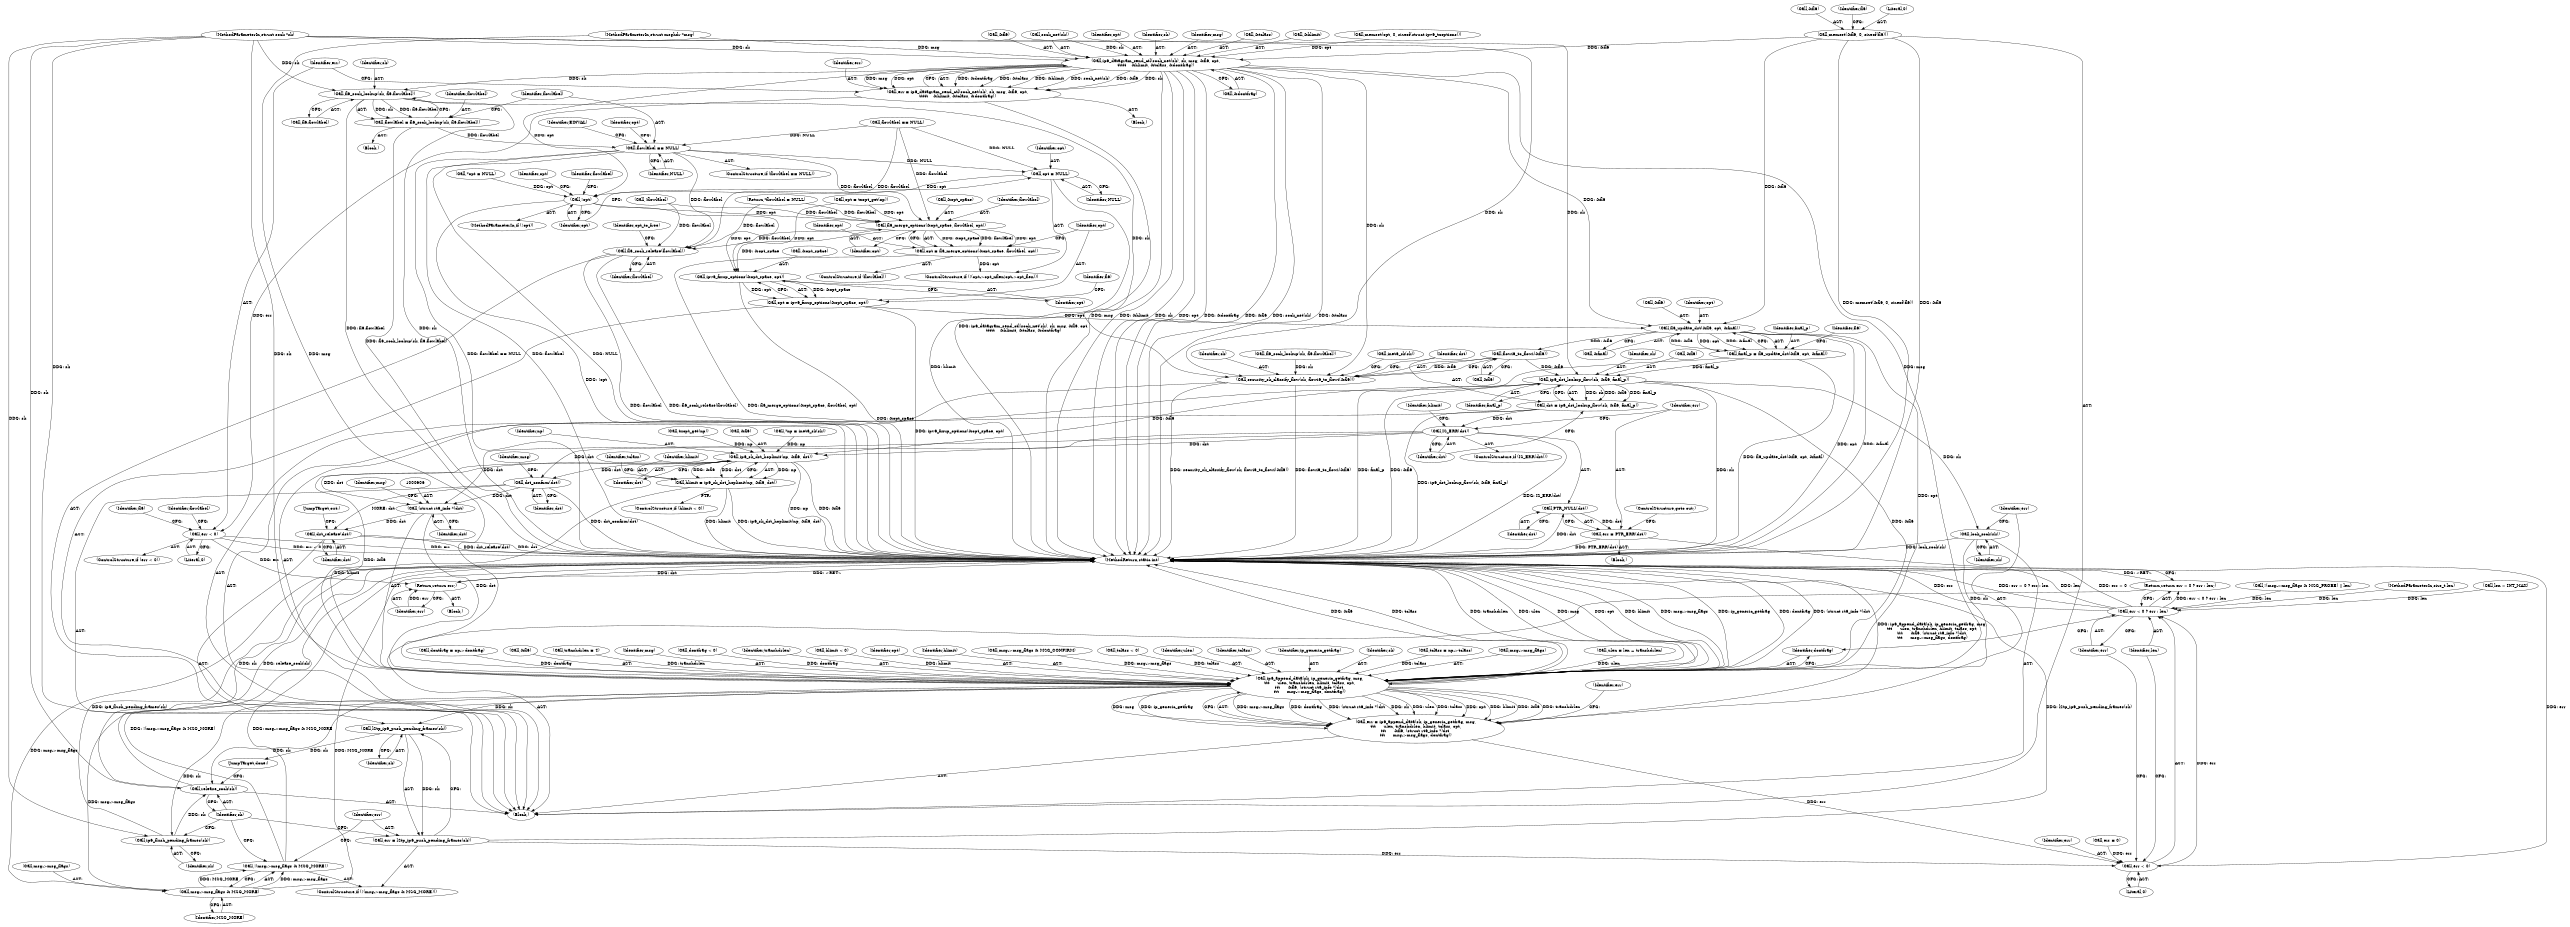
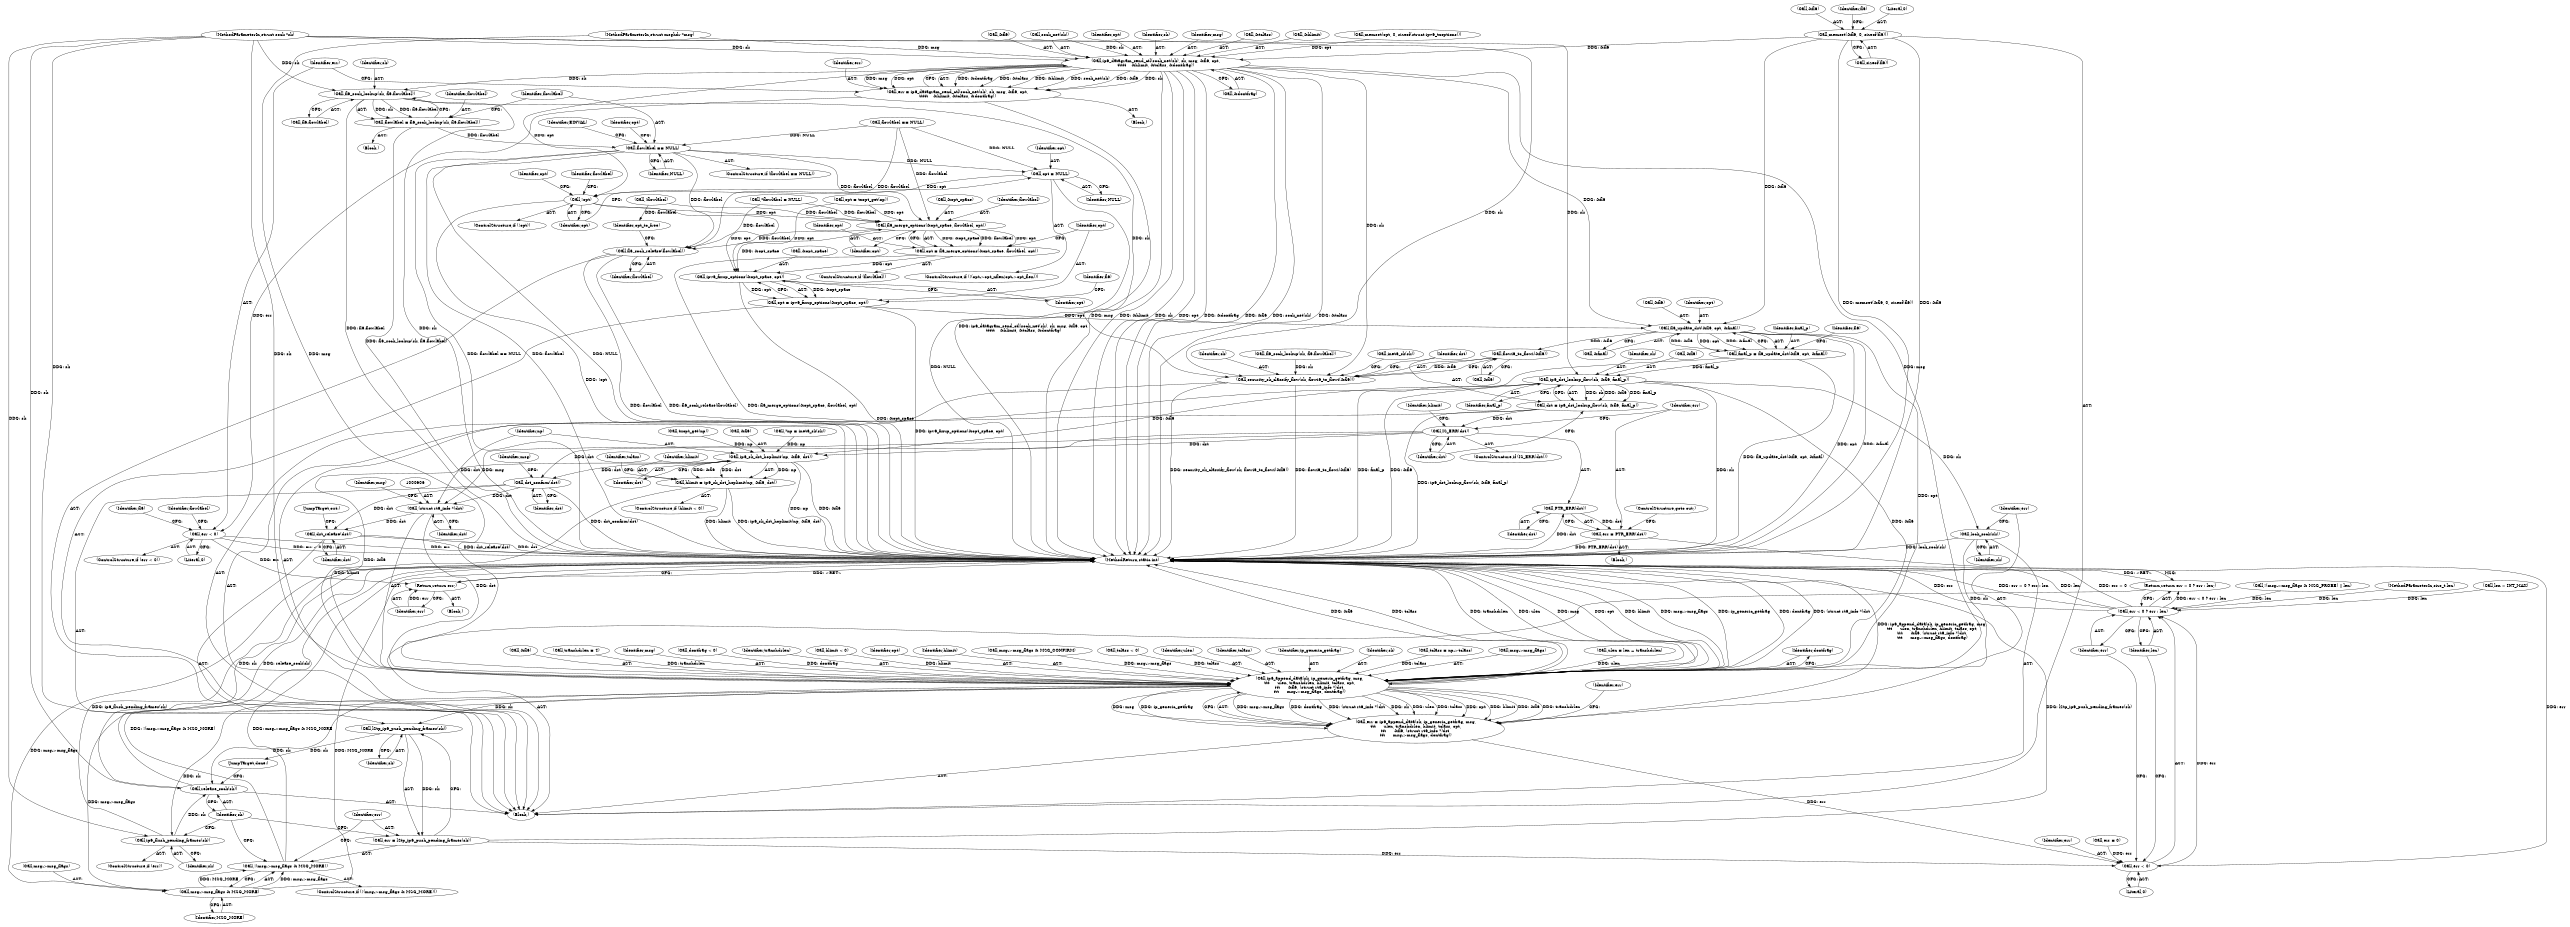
none -> (1872, 63)
(476, 174) -> none
(776, 200) -> (776, 200)
(678, 225) -> (645, 211)
(502, 226) -> (502, 226)
(979, 263) -> (858, 264)
(943, 367) -> (943, 367)
(1539, 368) -> none
(479, 468) -> (469, 459)
(493, 470) -> (493, 470)
(744, 470) -> none
(707, 496) -> (707, 496)
(383, 509) -> (383, 509)
(1565, 509) -> (1565, 509)
(1431, 546) -> none
(667, 573) -> (667, 573)
(2171, 573) -> (2171, 573)
(1983, 640) -> (2138, 630)
(452, 651) -> none
(401, 865) -> (355, 853)
none -> (135, 866)
